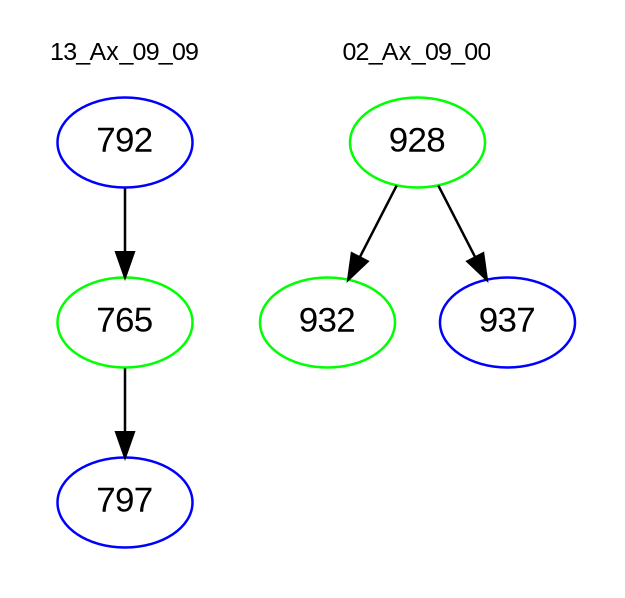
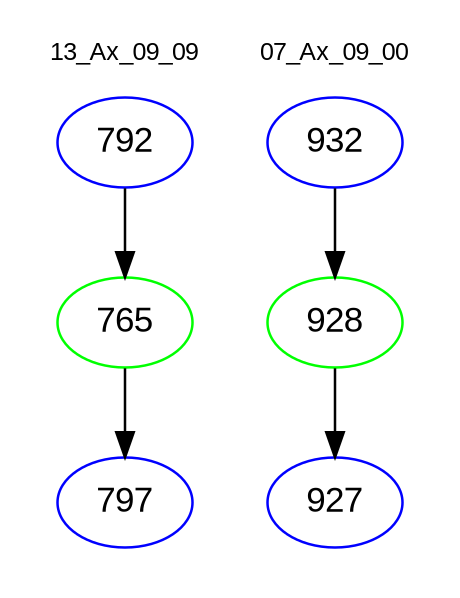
(418, 54) -> (335, 54)
(378, 221) -> (335, 220)
(328, 322) -> (335, 142)
(508, 322) -> (335, 502)
